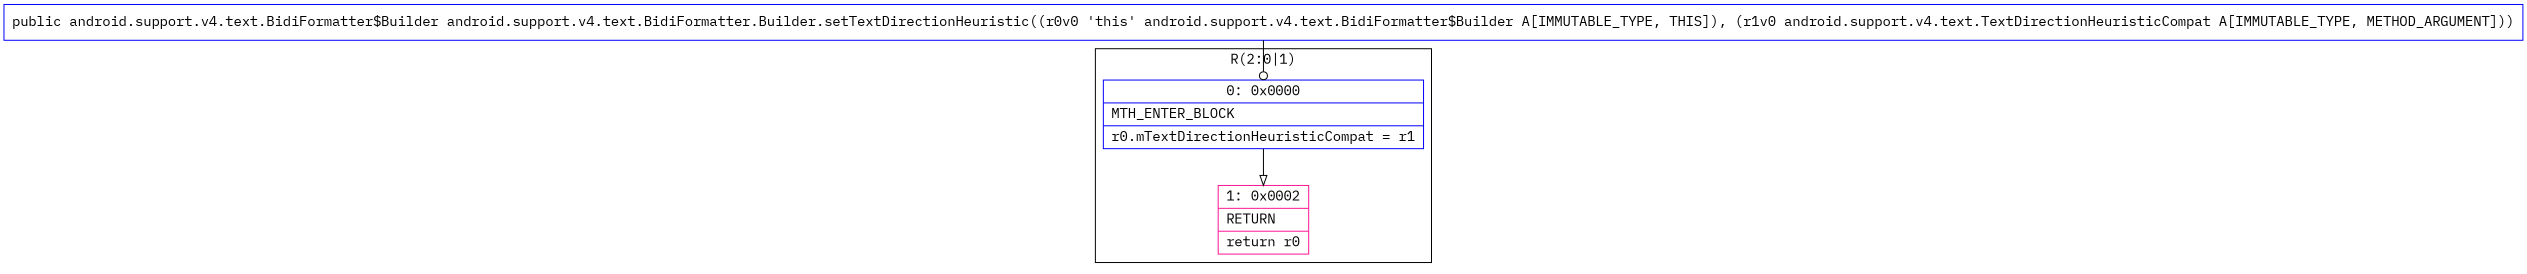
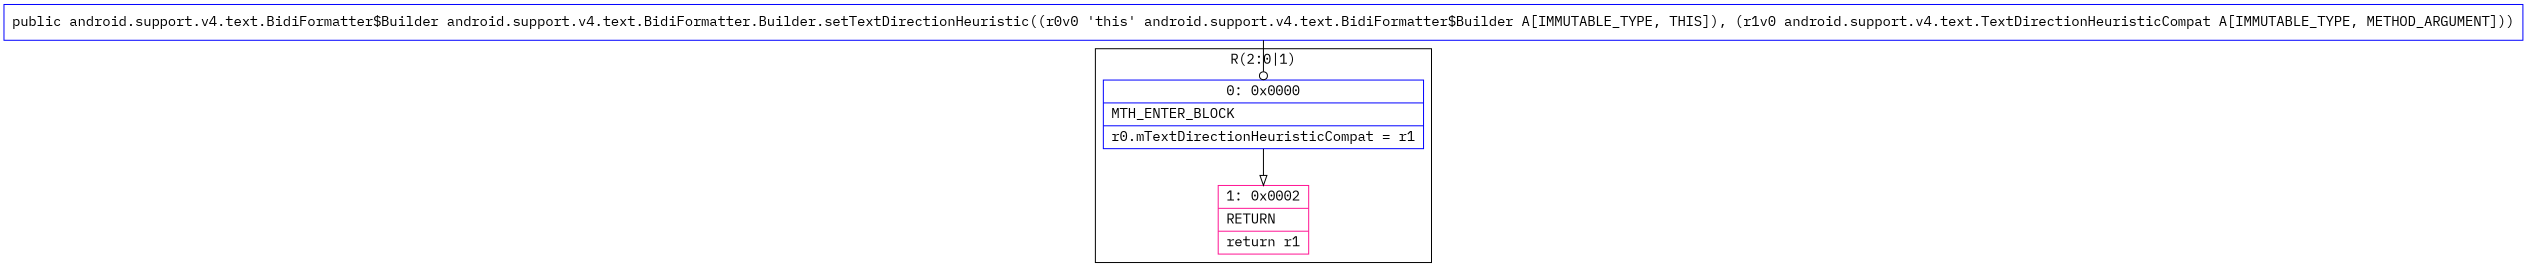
(1263, 242) -> (1263, 242)
